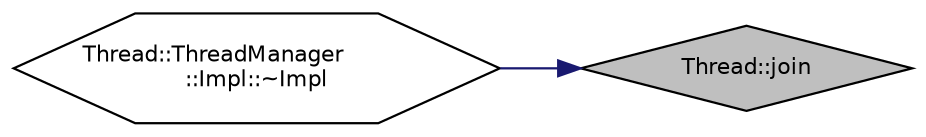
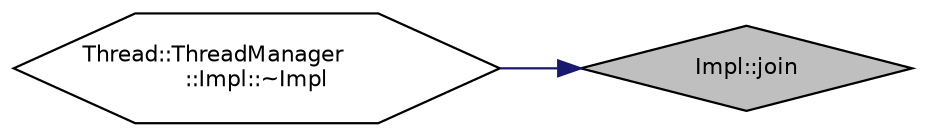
(746, 68) -> (746, 68)
